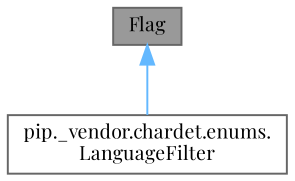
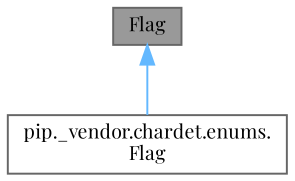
(147, 144) -> (147, 144)
